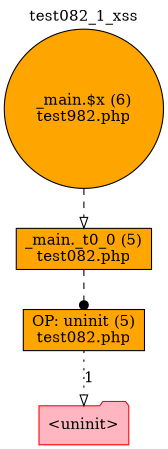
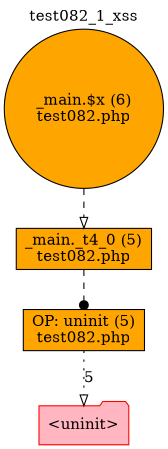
(84, 109) -> (84, 109)
(84, 249) -> (84, 249)
(89, 378) -> (89, 378)
